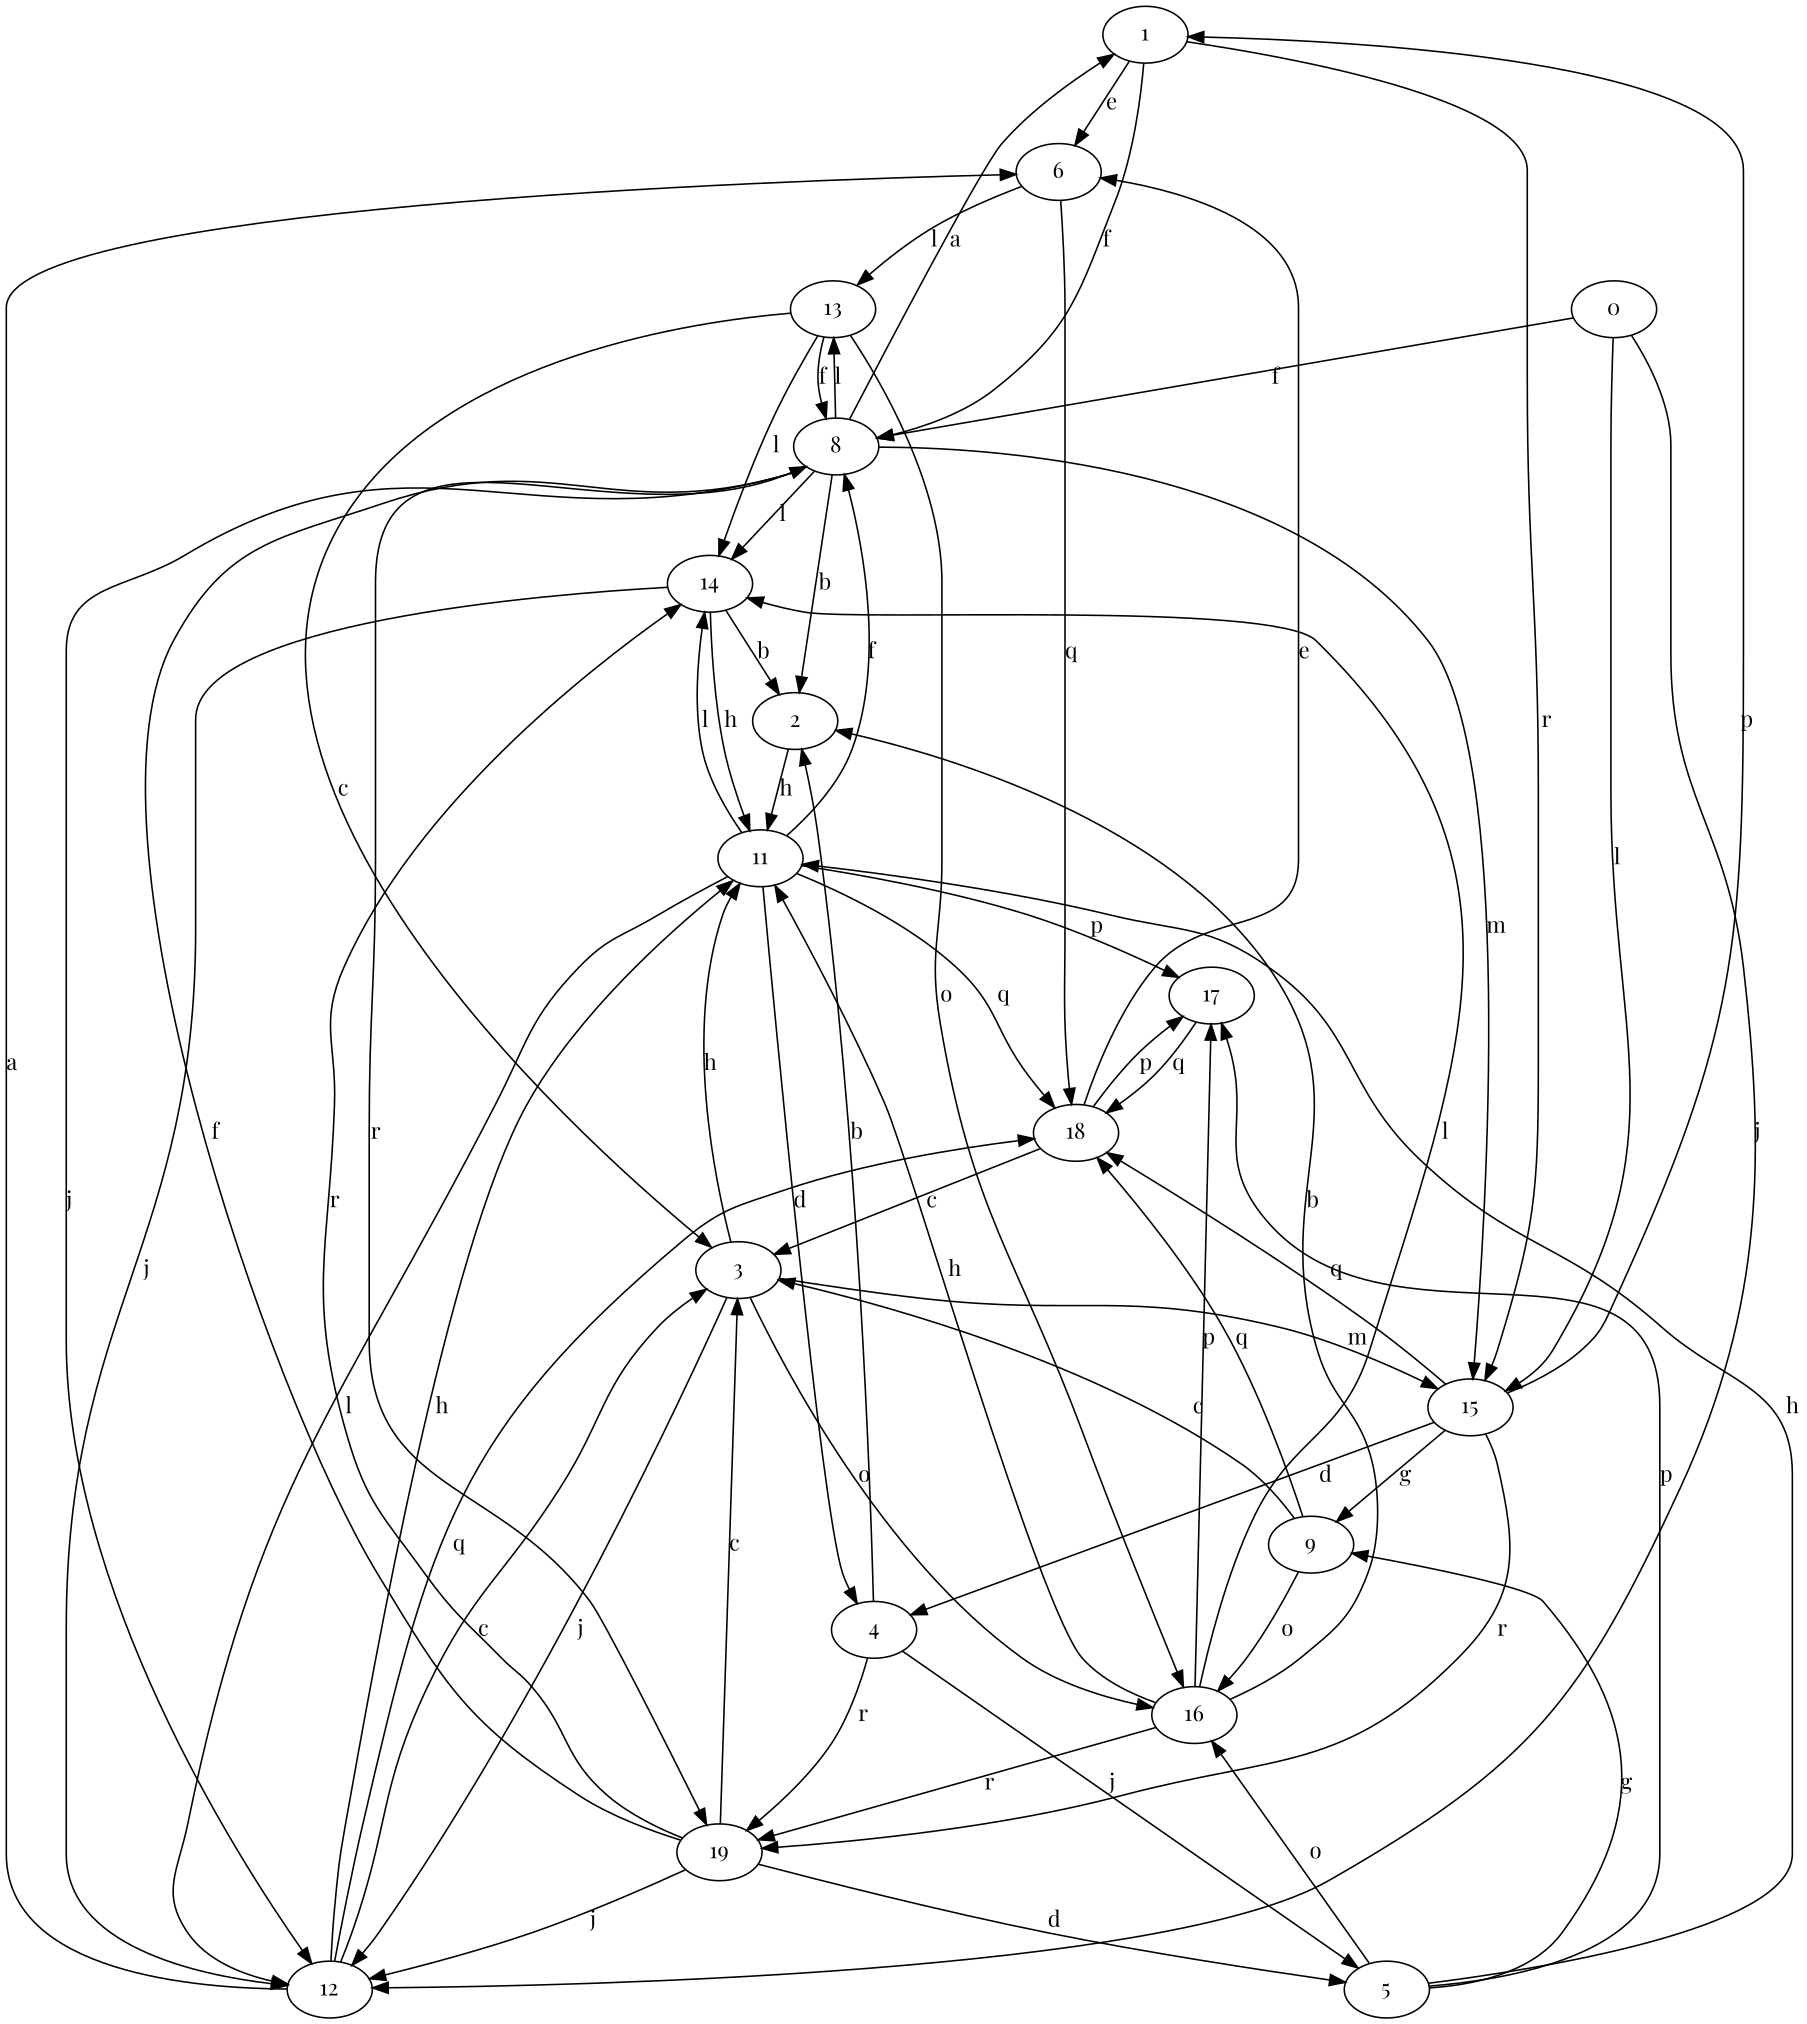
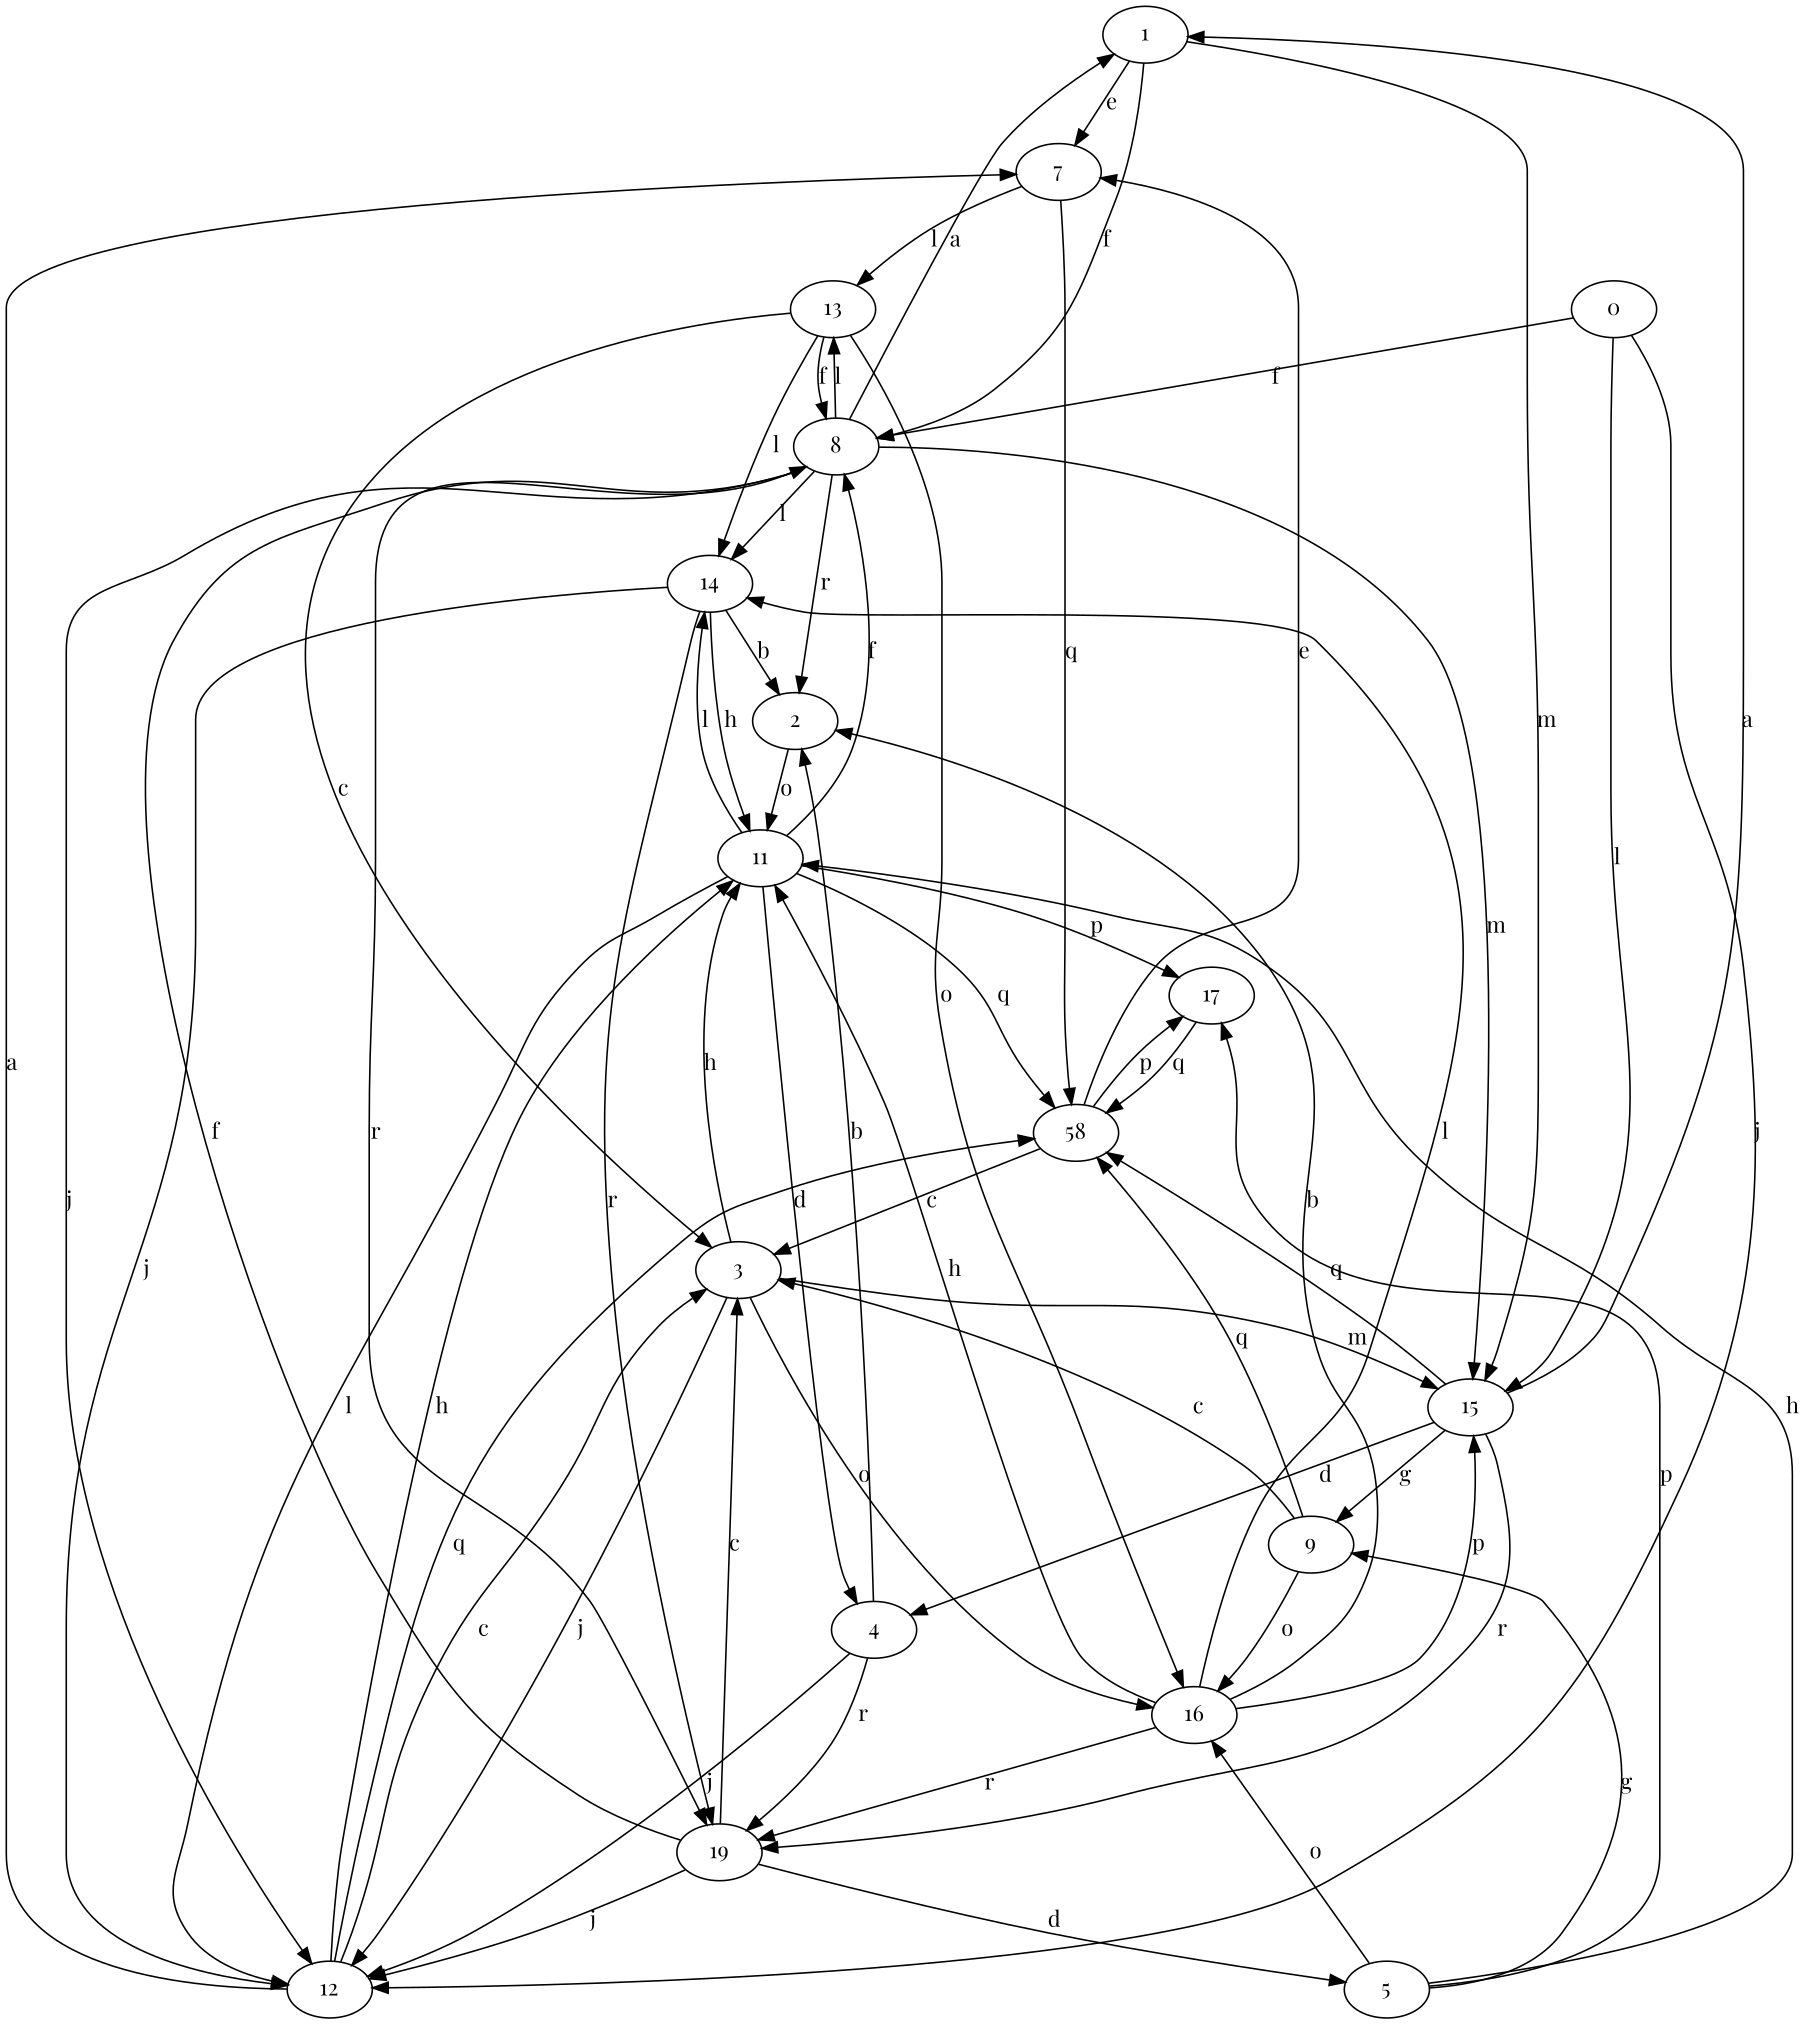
(1059, 172) -> (1059, 172)
(826, 584) -> (826, 584)
(1547, 721) -> (1547, 721)
(1747, 721) -> (1747, 721)
(787, 790) -> (787, 790)
(1076, 1133) -> (1076, 1133)
(326, 1227) -> (607, 1209)
(1203, 1363) -> (1428, 1648)
(1124, 1805) -> (617, 1839)
